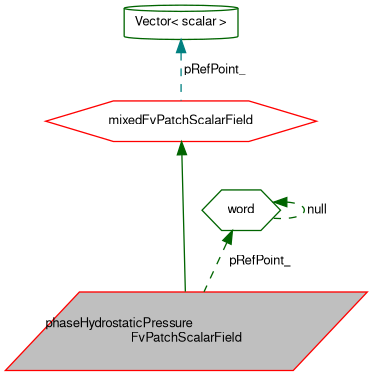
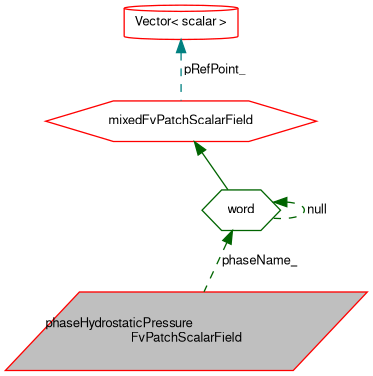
(181, 22) -> (181, 22)
(184, 223) -> (215, 171)
(259, 261) -> (259, 261)
